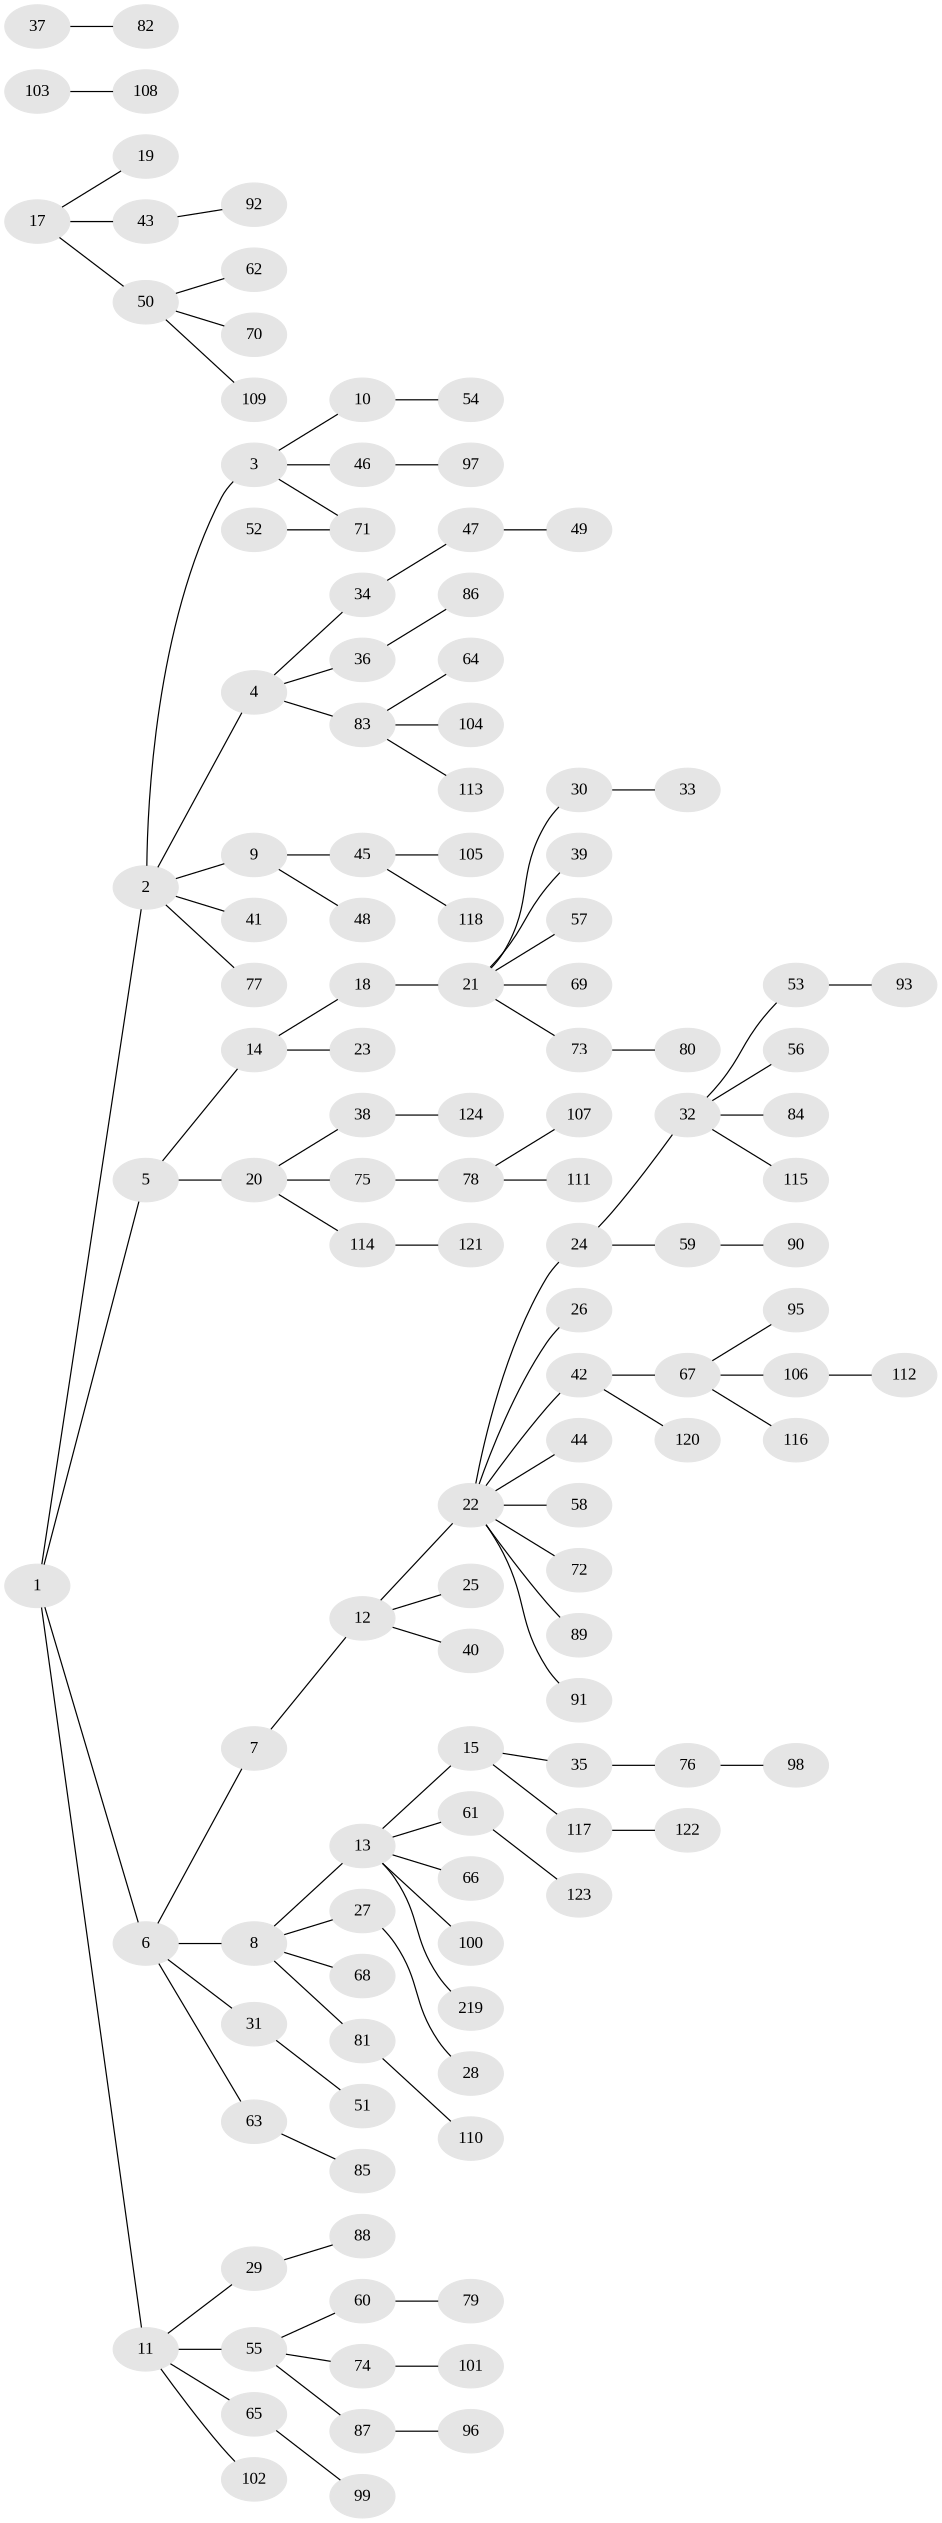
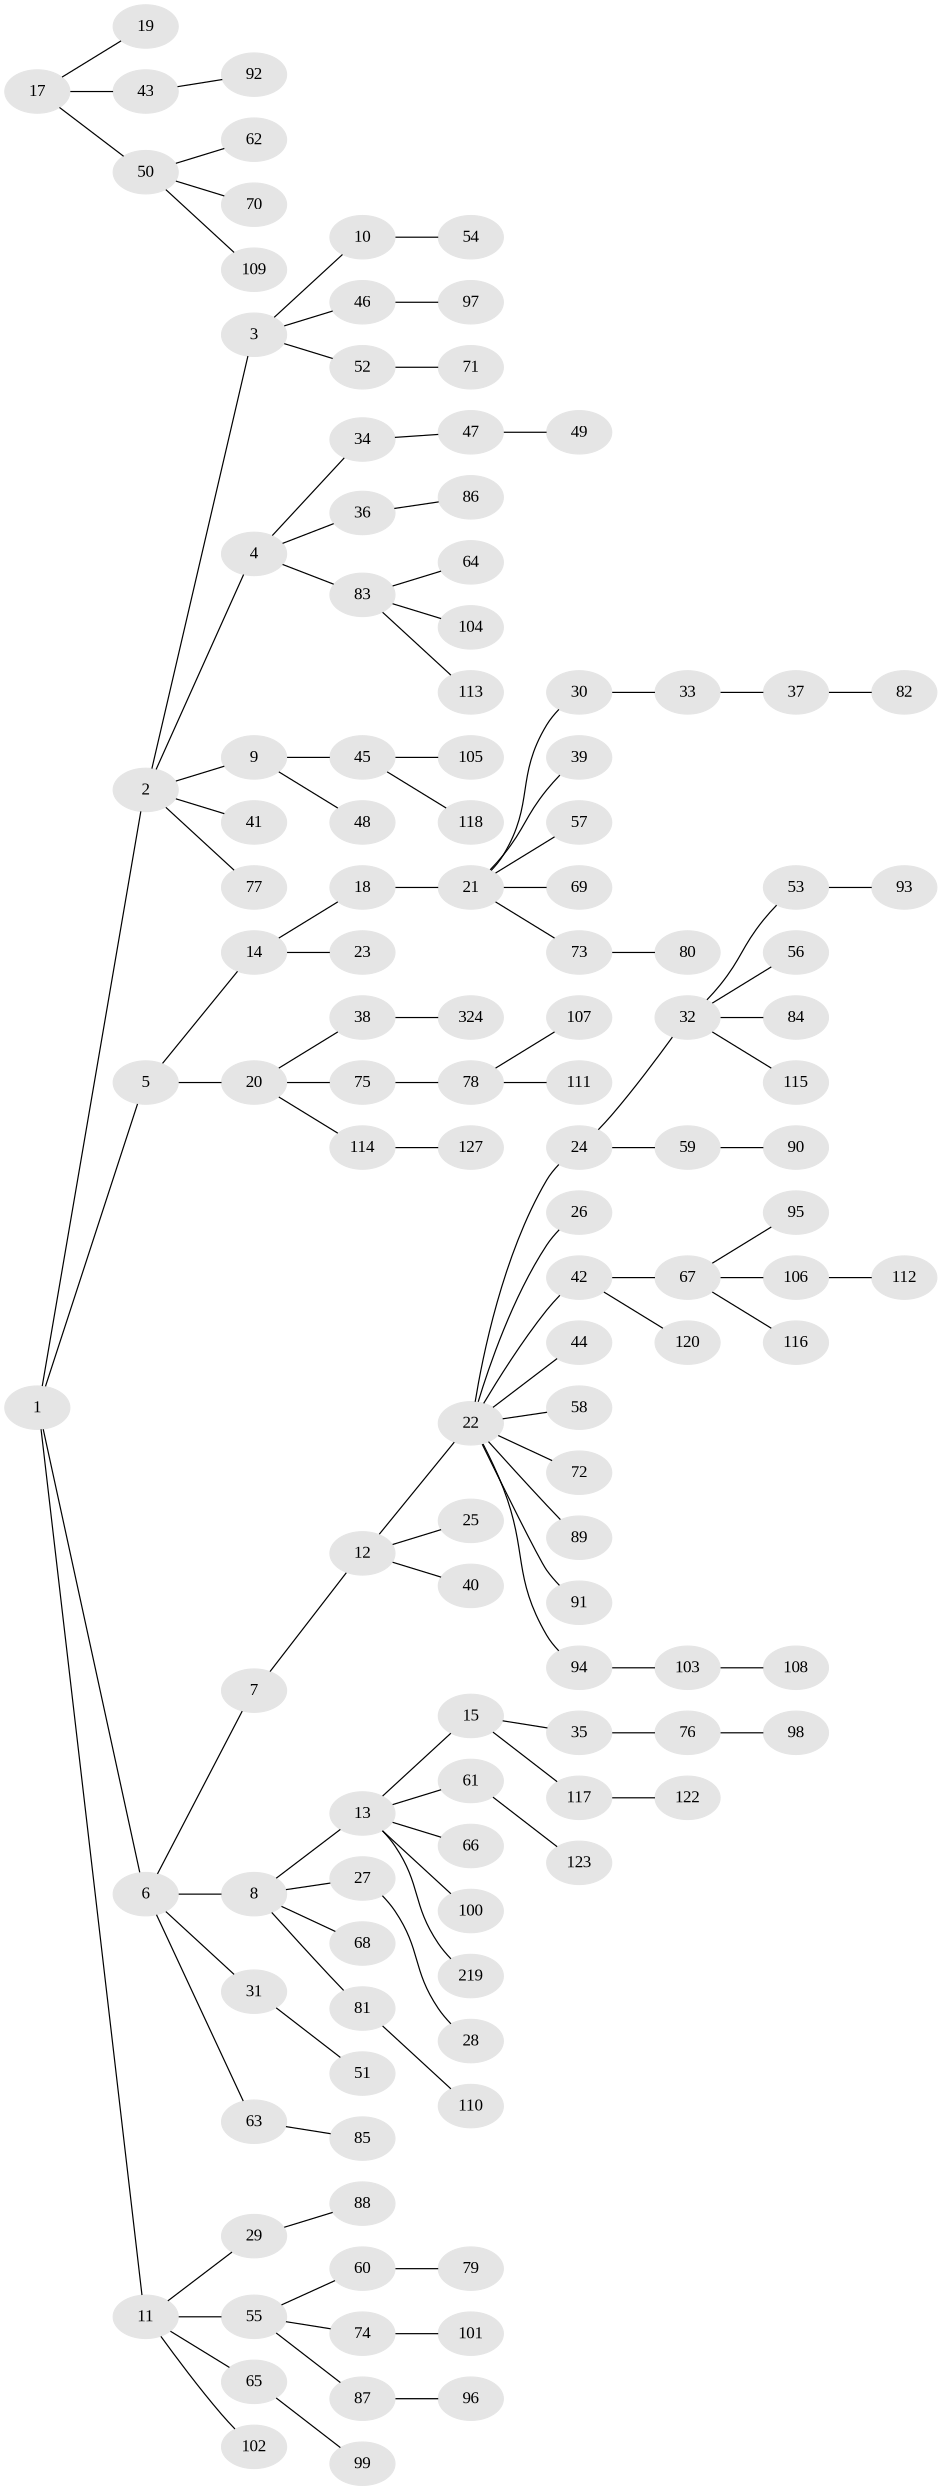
(308, 497) -> (308, 351)
none -> (742, 692)
(471, 1115) -> (471, 1018)
(471, 1245) -> (471, 1148)
none -> (579, 1668)
